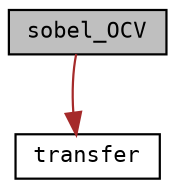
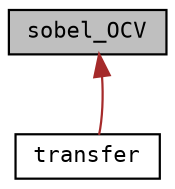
(73, 83) -> (102, 106)
